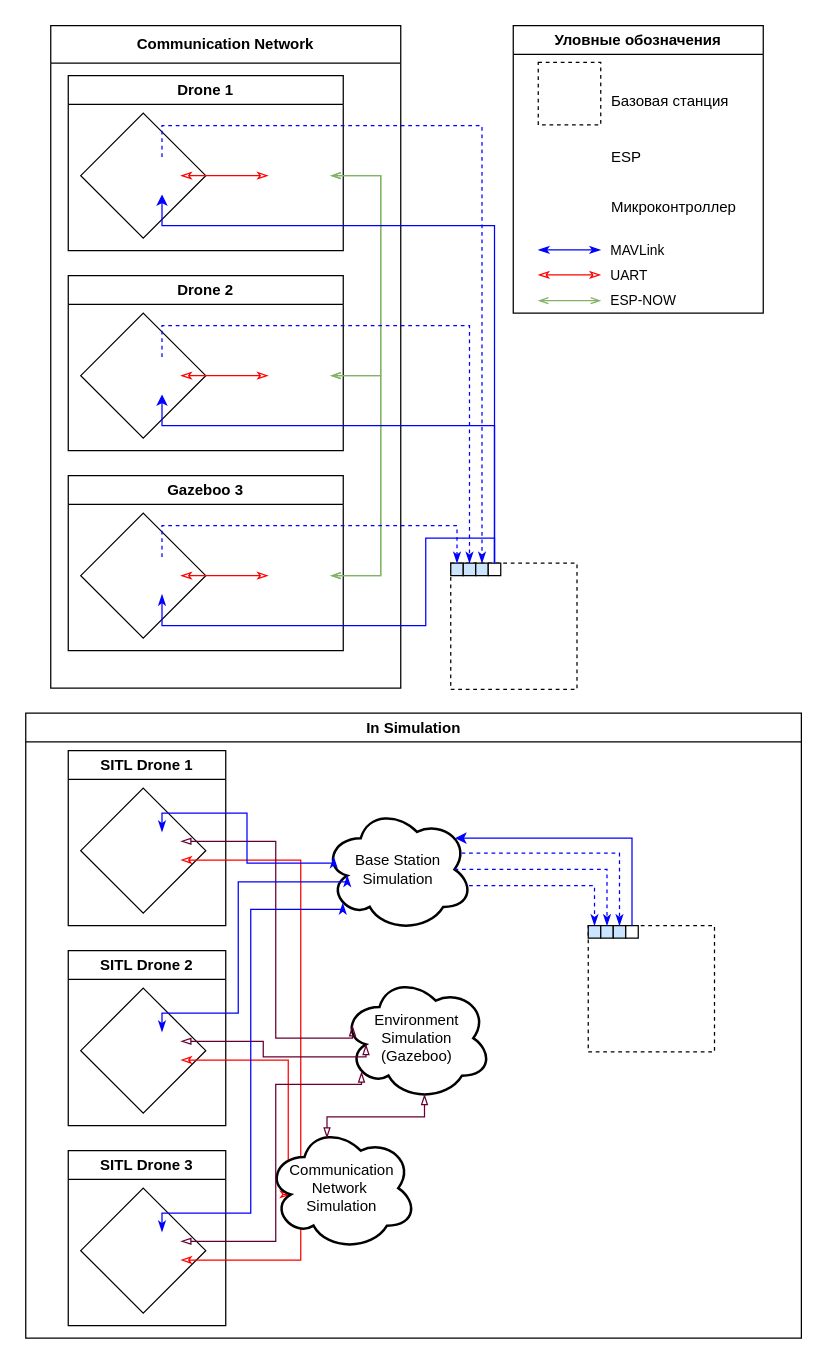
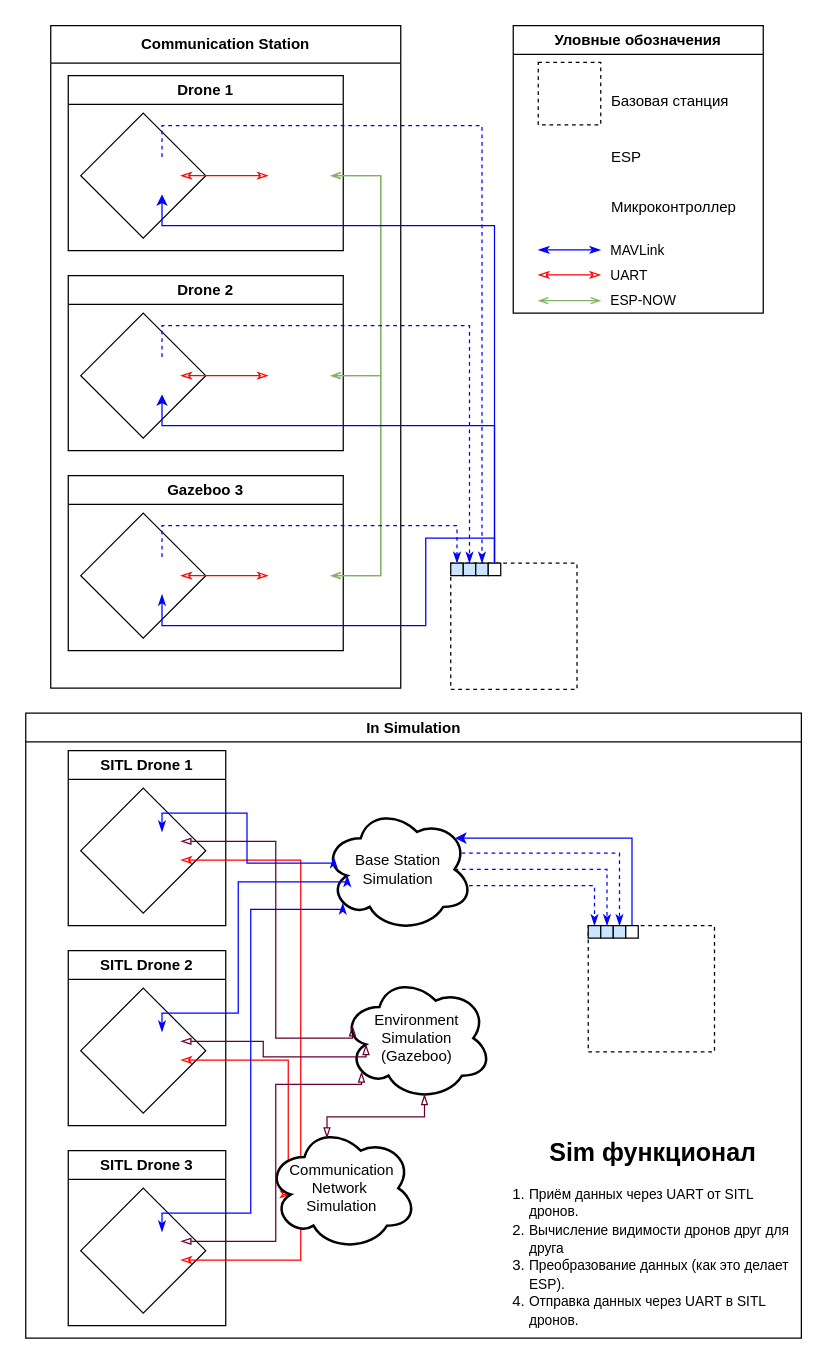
(226, 44) -> (226, 44)
none -> (651, 1232)
